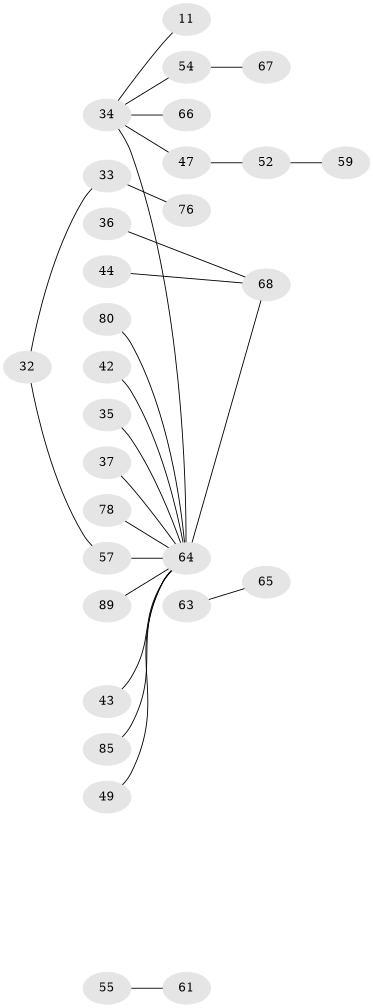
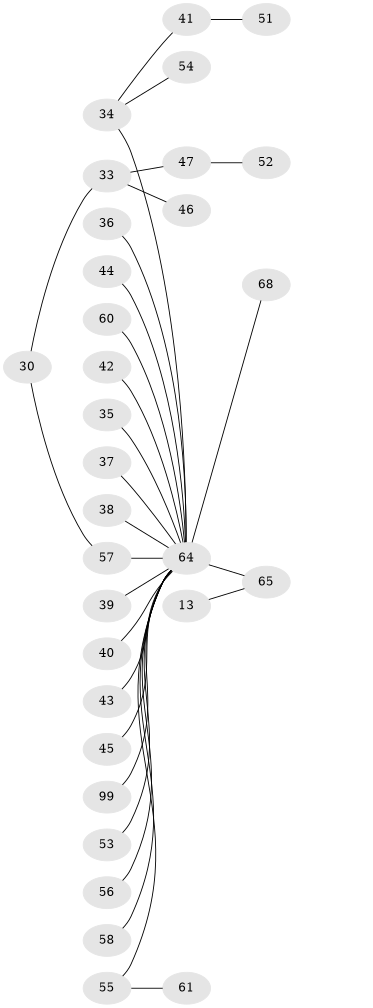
(187, 19) -> (187, 19)
none -> (266, 19)
(266, 67) -> none
(187, 115) -> none
(147, 139) -> (147, 169)
(346, 163) -> none
(187, 211) -> (187, 211)
(187, 254) -> (172, 377)
(187, 278) -> (169, 409)
(107, 319) -> (107, 319)
(27, 367) -> (27, 367)
(107, 510) -> (107, 510)
none -> (227, 570)
(107, 606) -> (107, 606)
(187, 606) -> (187, 606)
none -> (107, 654)
(107, 749) -> (107, 749)
(107, 797) -> (107, 797)
none -> (107, 845)
none -> (155, 857)
none -> (107, 893)
none -> (107, 940)
